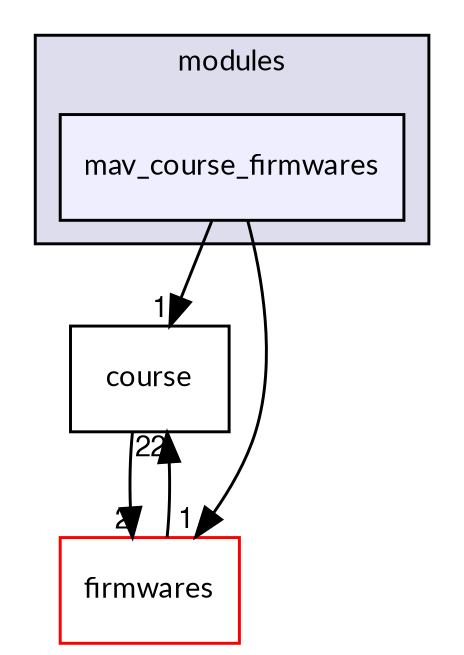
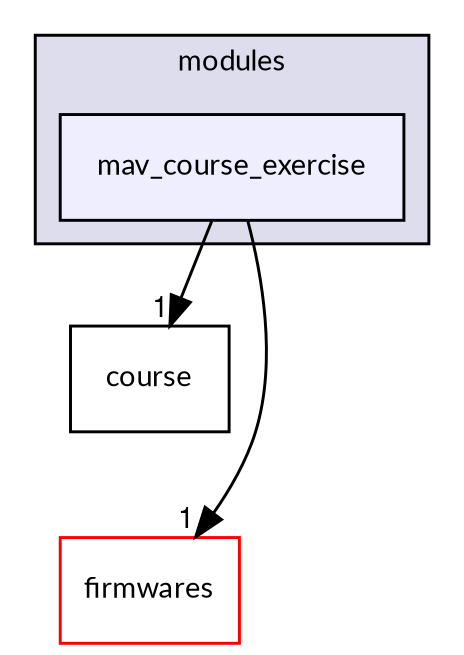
(232, 167) -> (232, 167)
(130, 470) -> none
(169, 500) -> none
